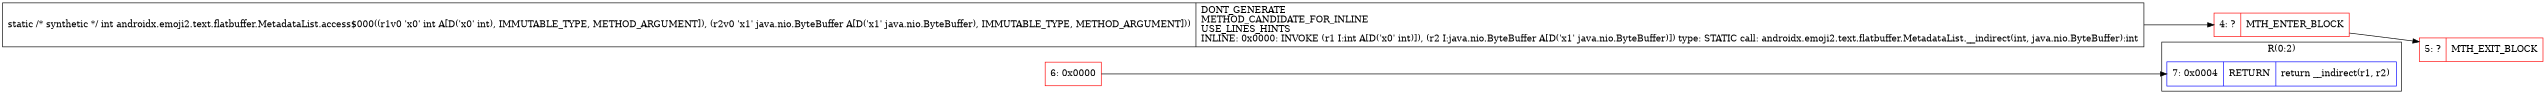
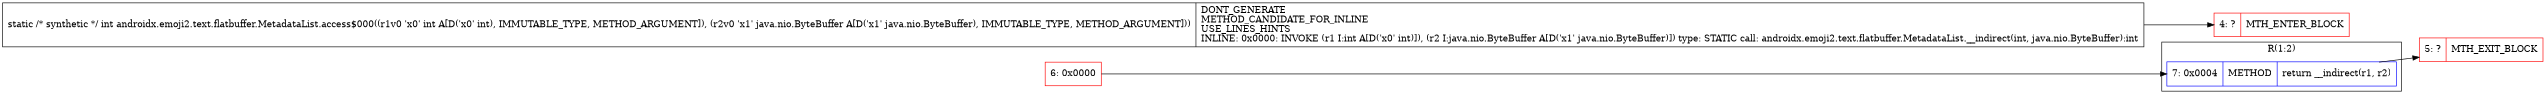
(2381, 37) -> (2396, 60)
(2282, 49) -> (2282, 49)
(2249, 74) -> (2250, 74)
